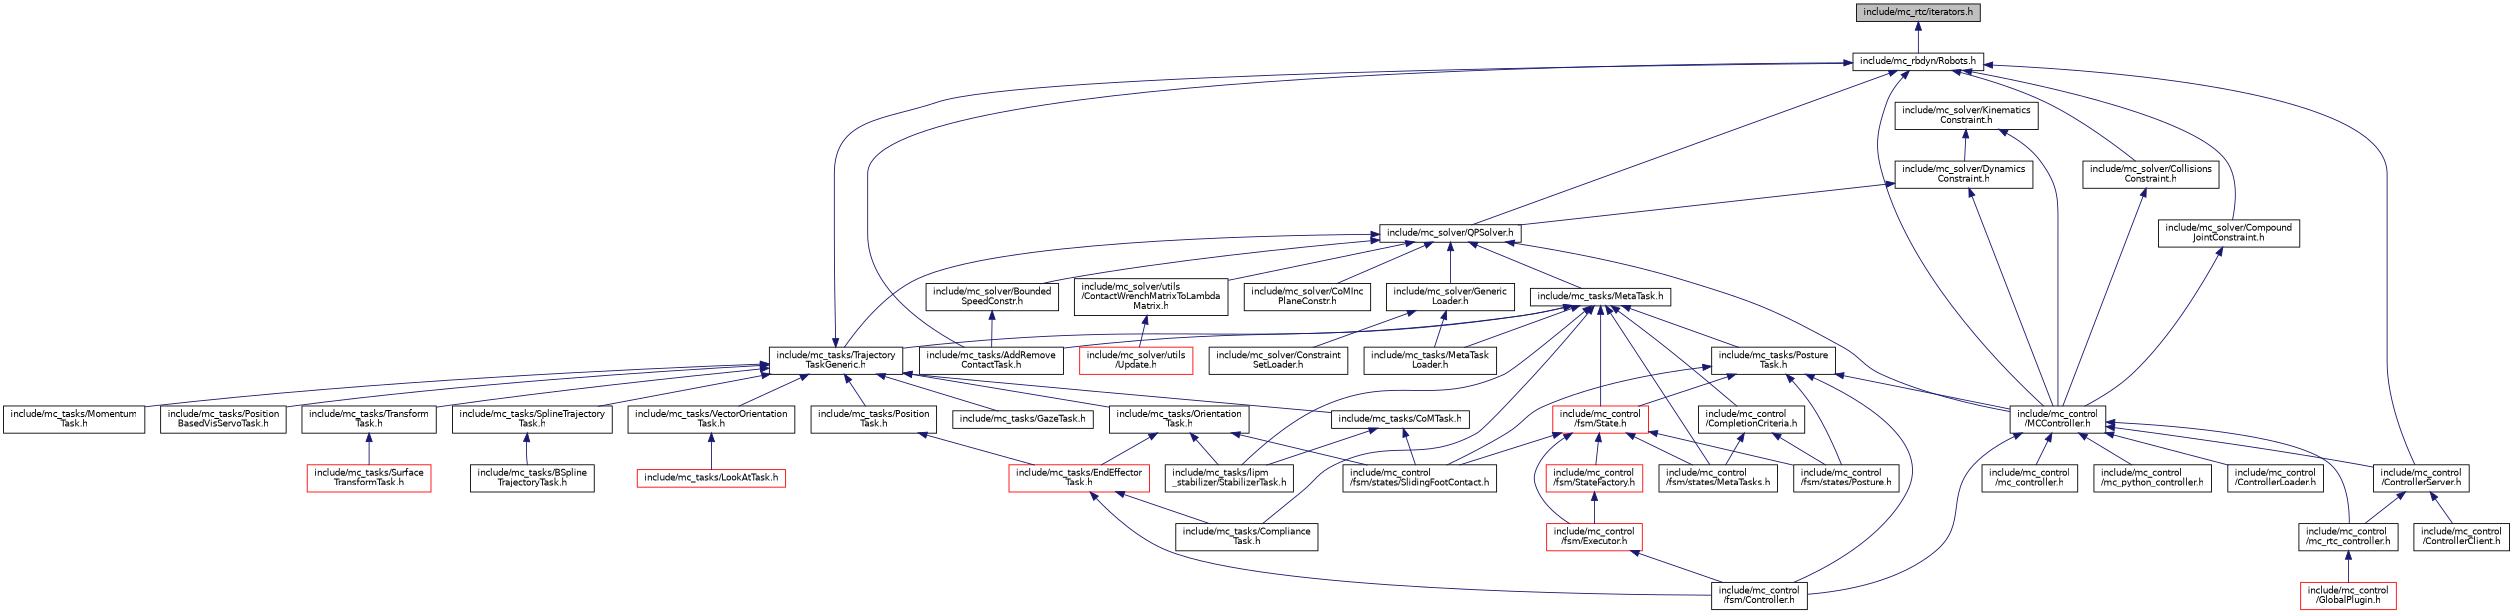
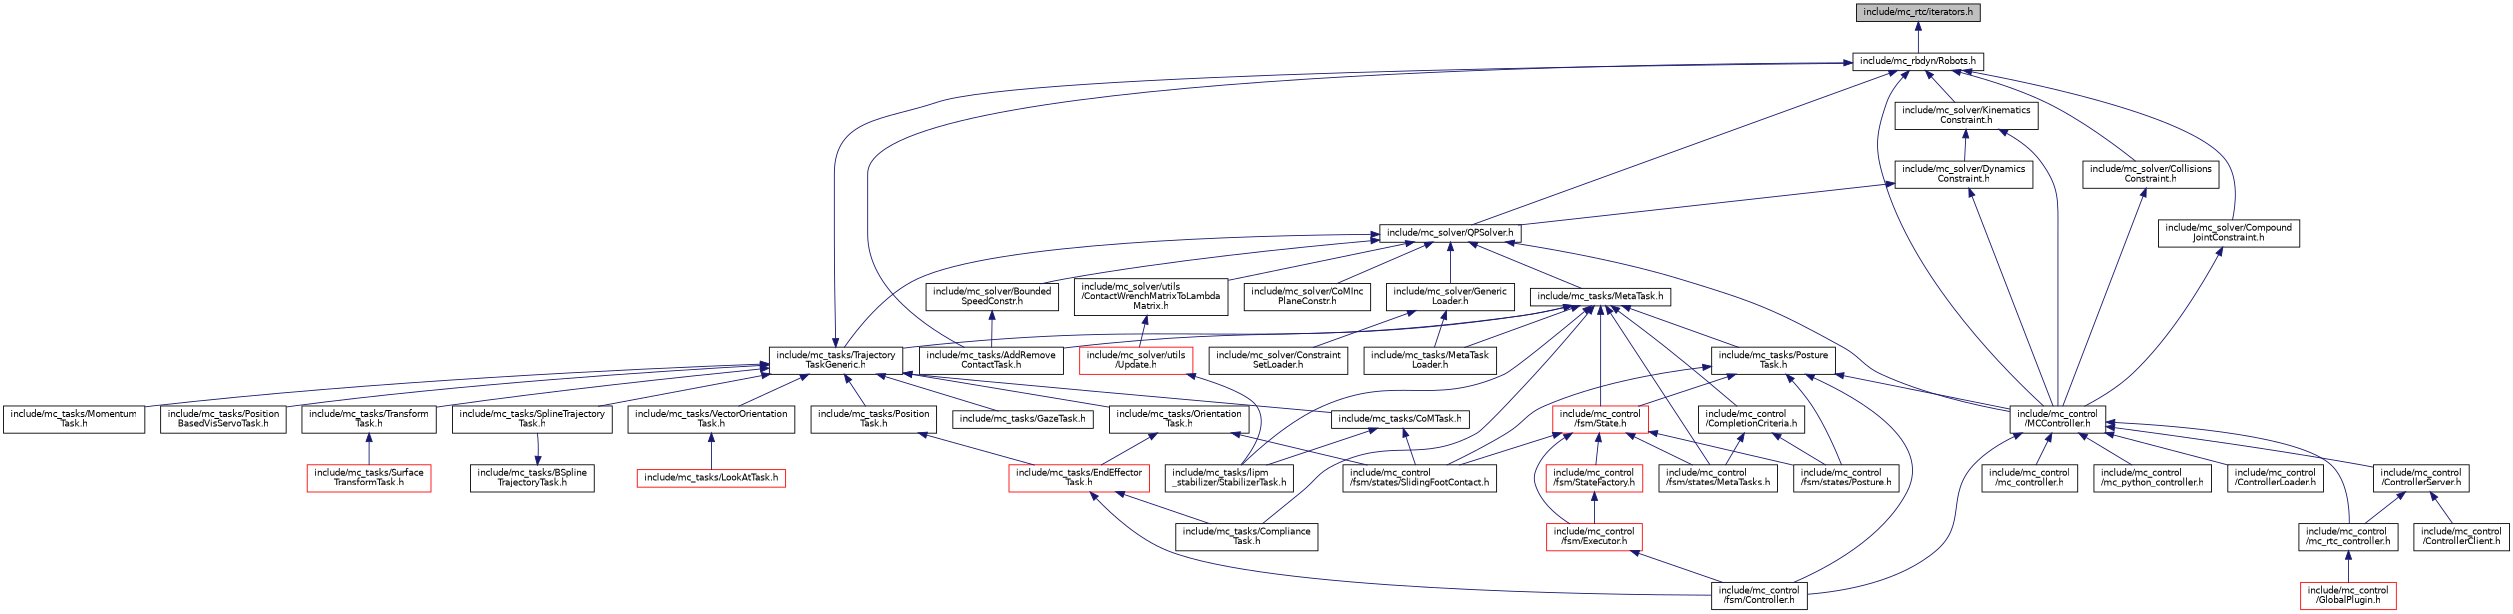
(2347, 126) -> (1943, 90)
(1207, 452) -> (1248, 398)
(527, 453) -> (538, 445)
